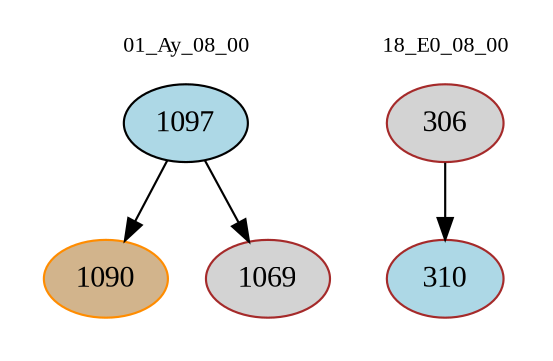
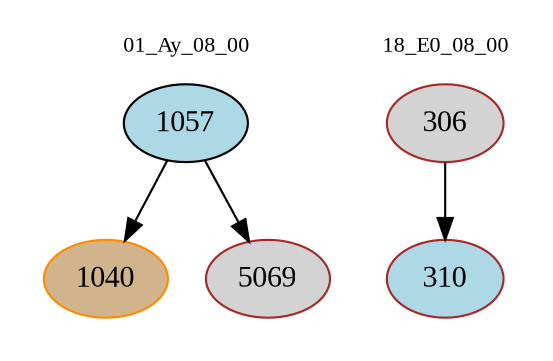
(186, 123) -> (186, 123)
(106, 279) -> (106, 279)
(268, 279) -> (268, 279)
